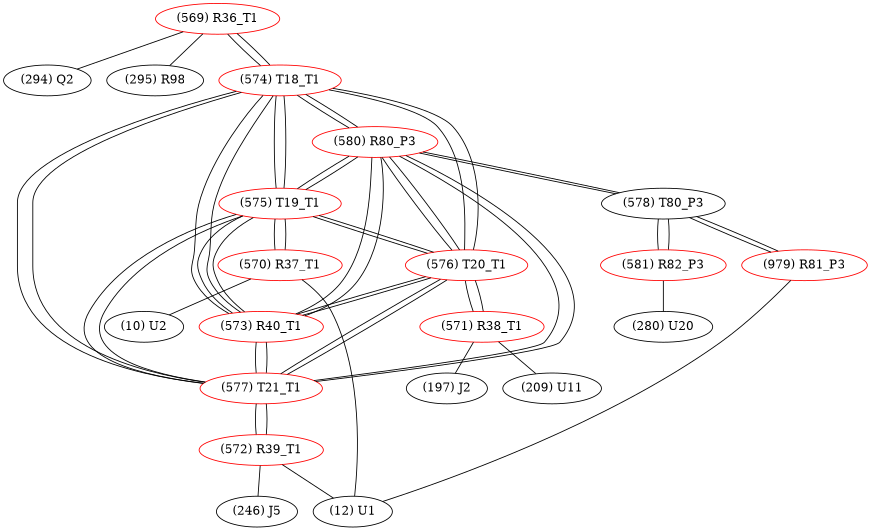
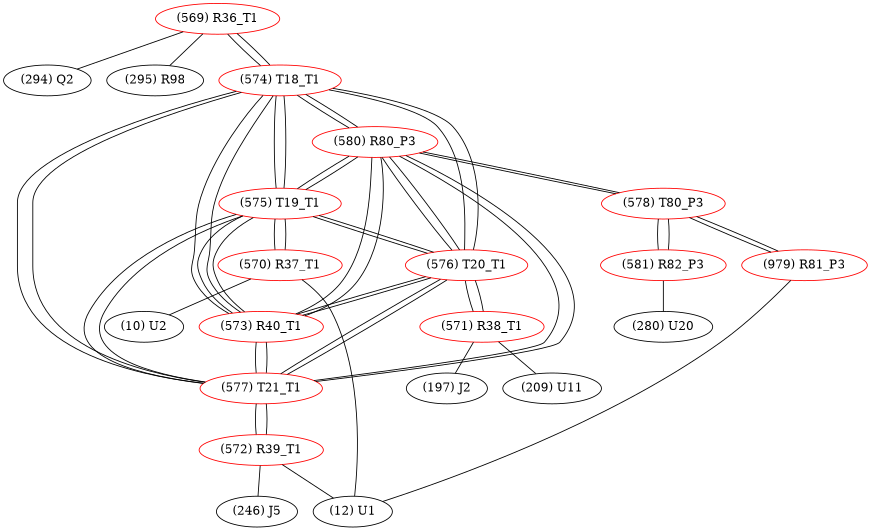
(663, 204) -> (663, 204)
